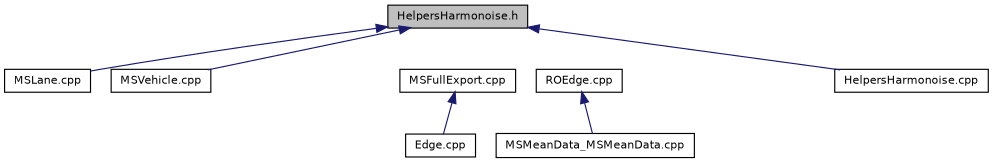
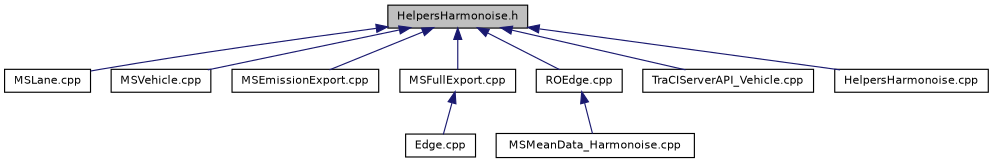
none -> (524, 51)
none -> (458, 55)
none -> (305, 81)
none -> (728, 81)
(595, 146) -> (595, 146)
